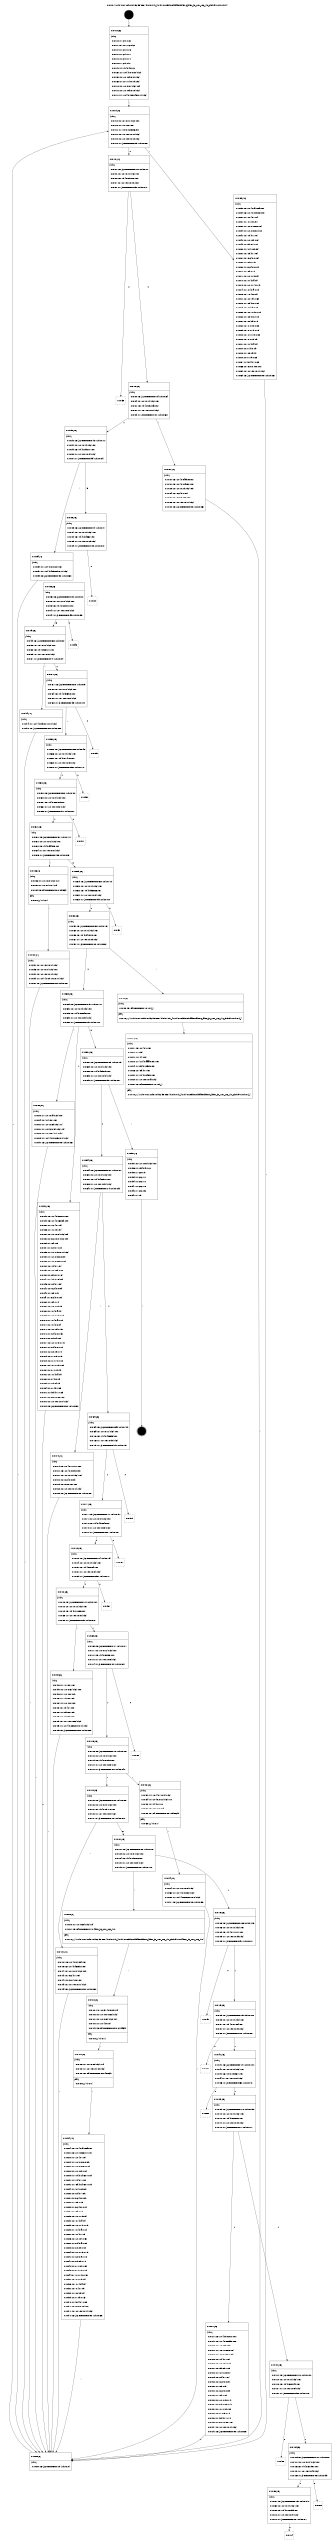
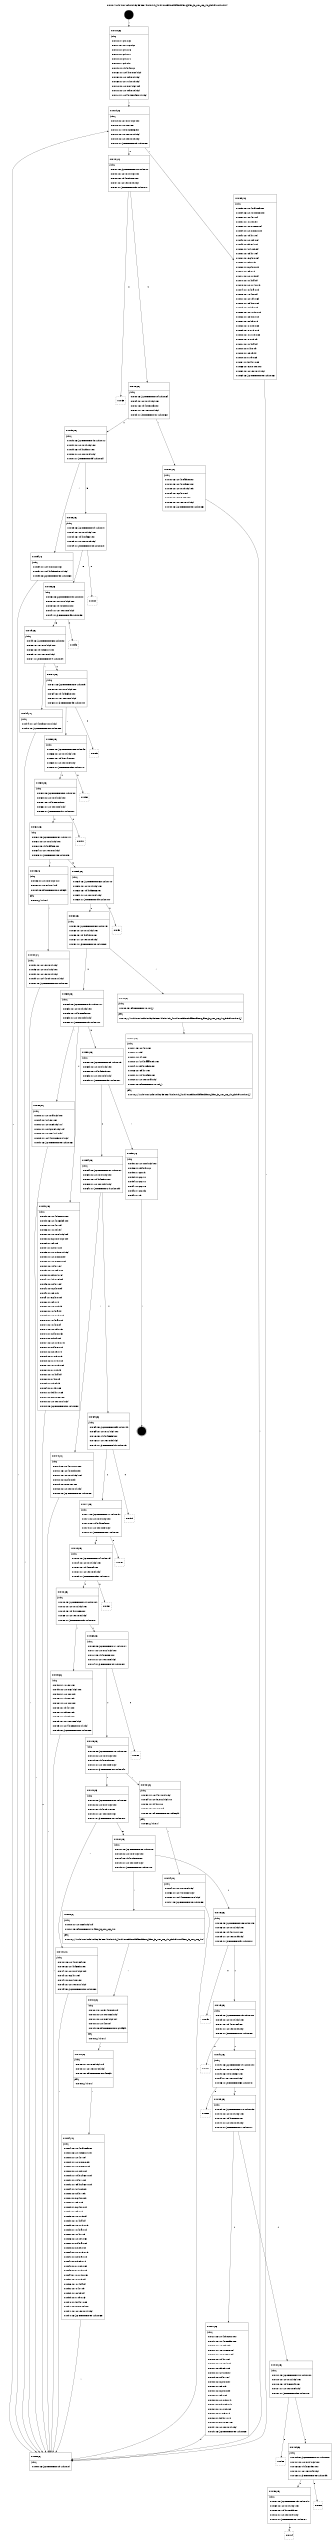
none -> (79, 566)
